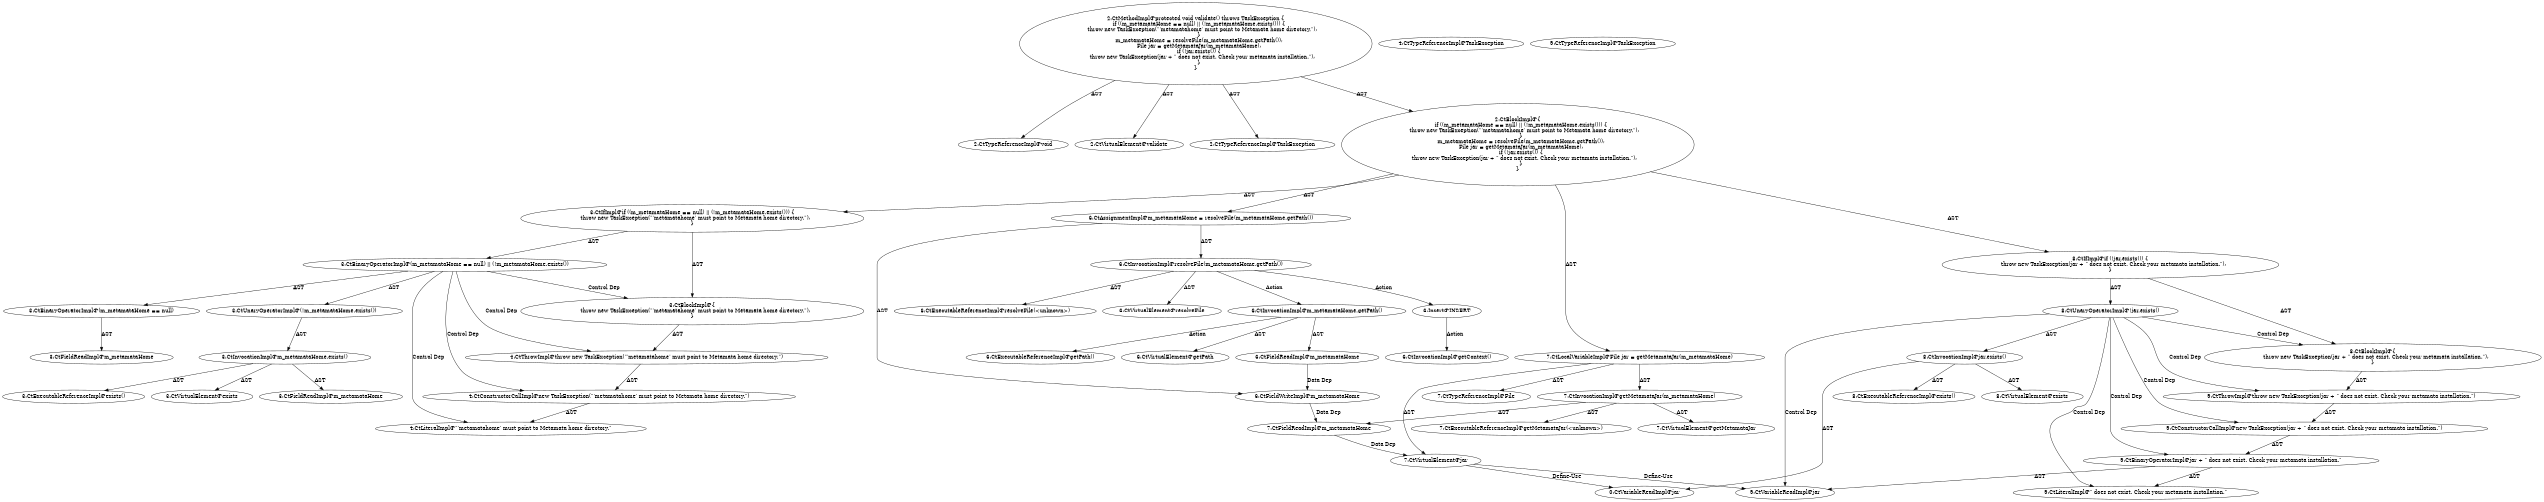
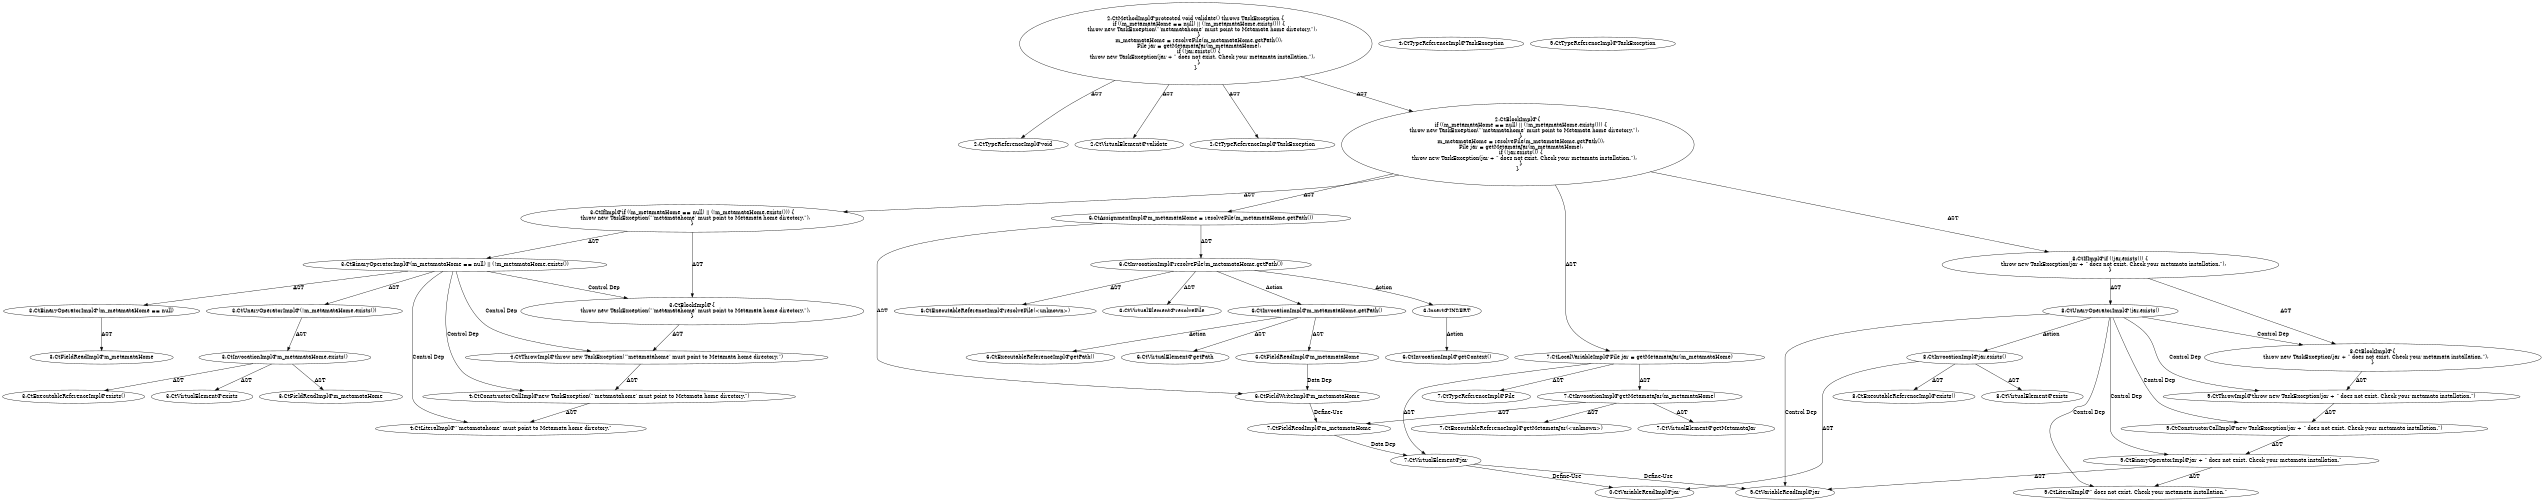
(2051, 334) -> (2051, 334)
(1328, 413) -> (1328, 413)
